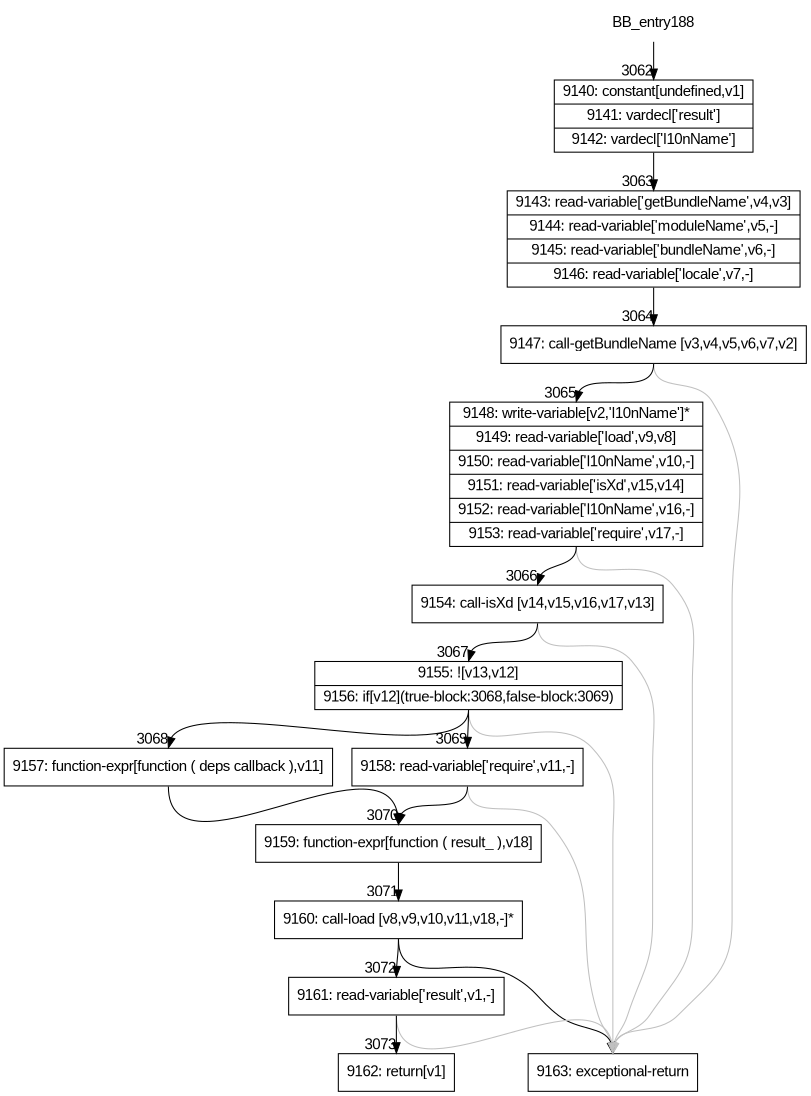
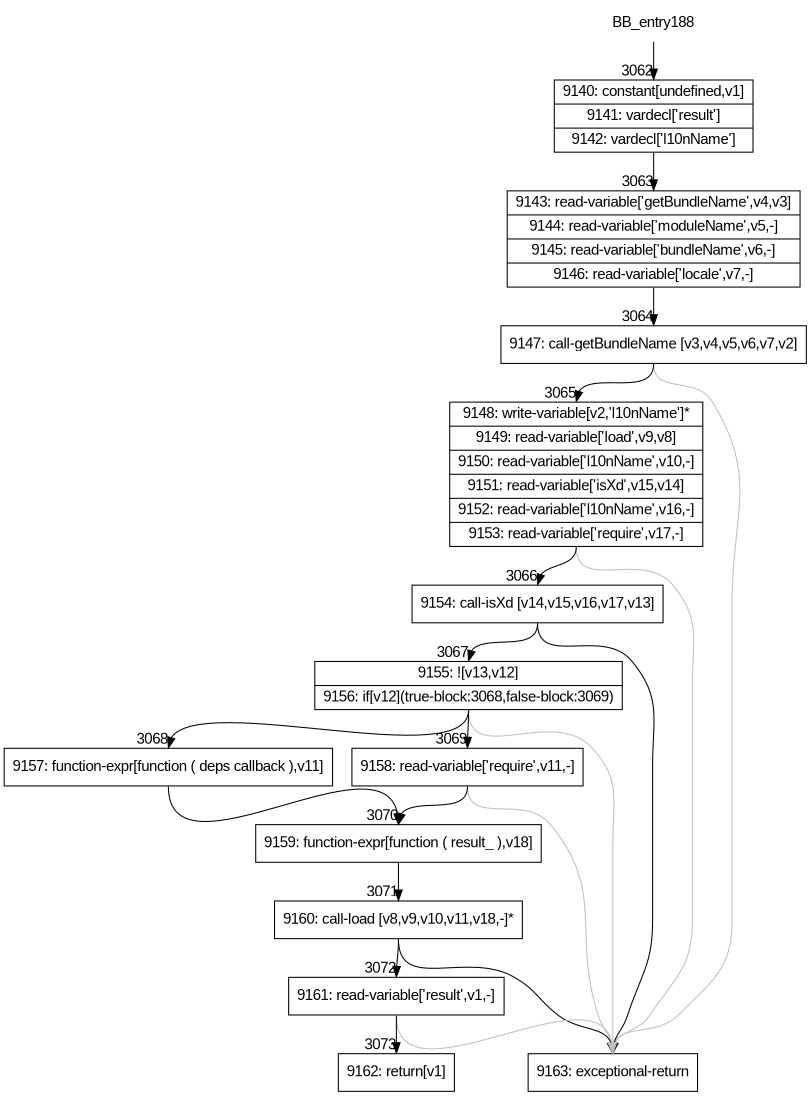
(653, 797) -> (653, 797)
